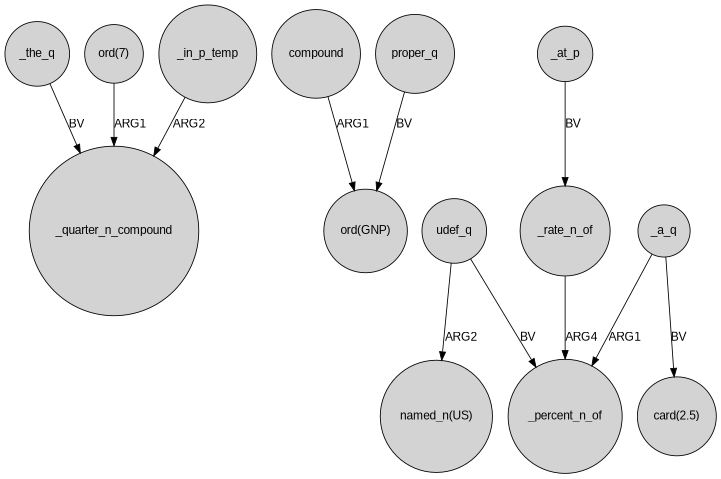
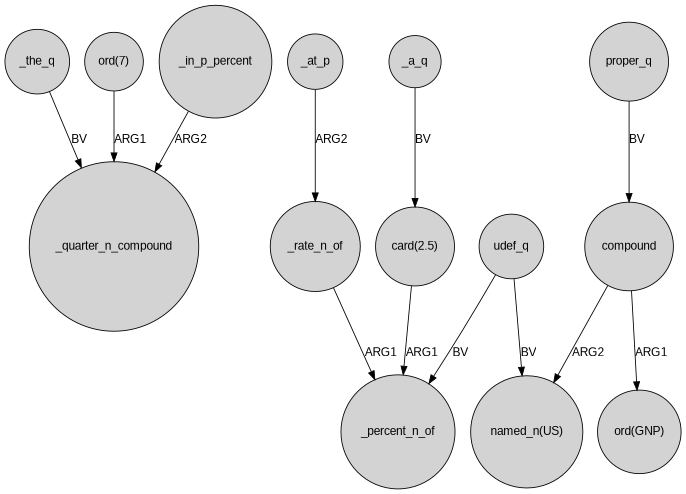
(208, 54) -> (215, 62)
(573, 124) -> (331, 140)
(392, 137) -> (629, 147)
(624, 306) -> (408, 326)
none -> (583, 330)
(461, 338) -> (529, 353)
(581, 338) -> (381, 353)
